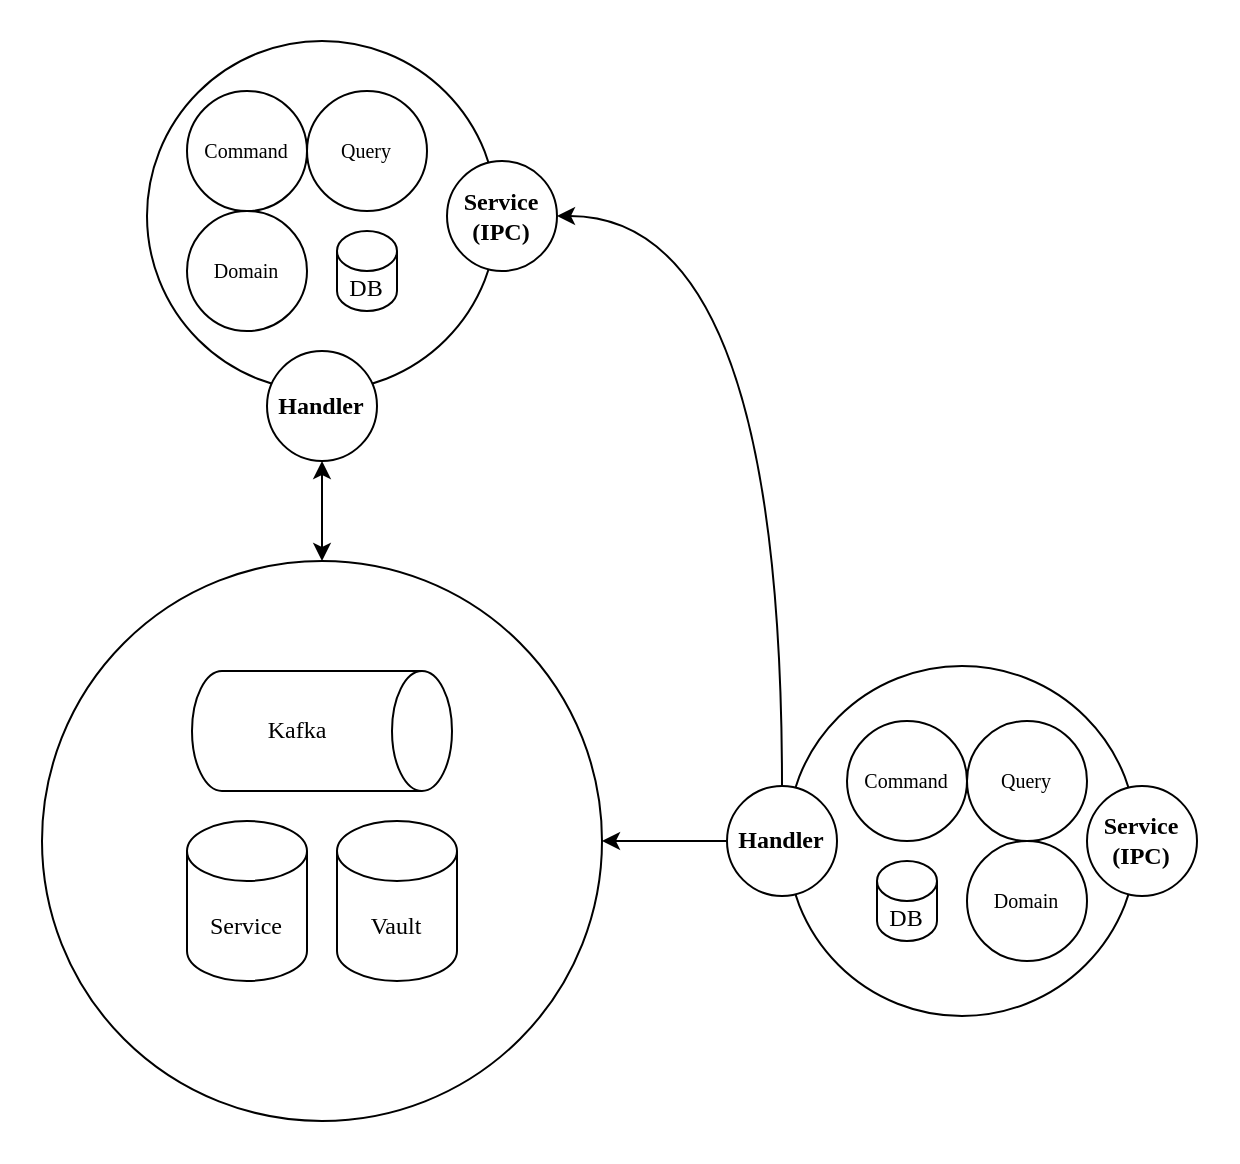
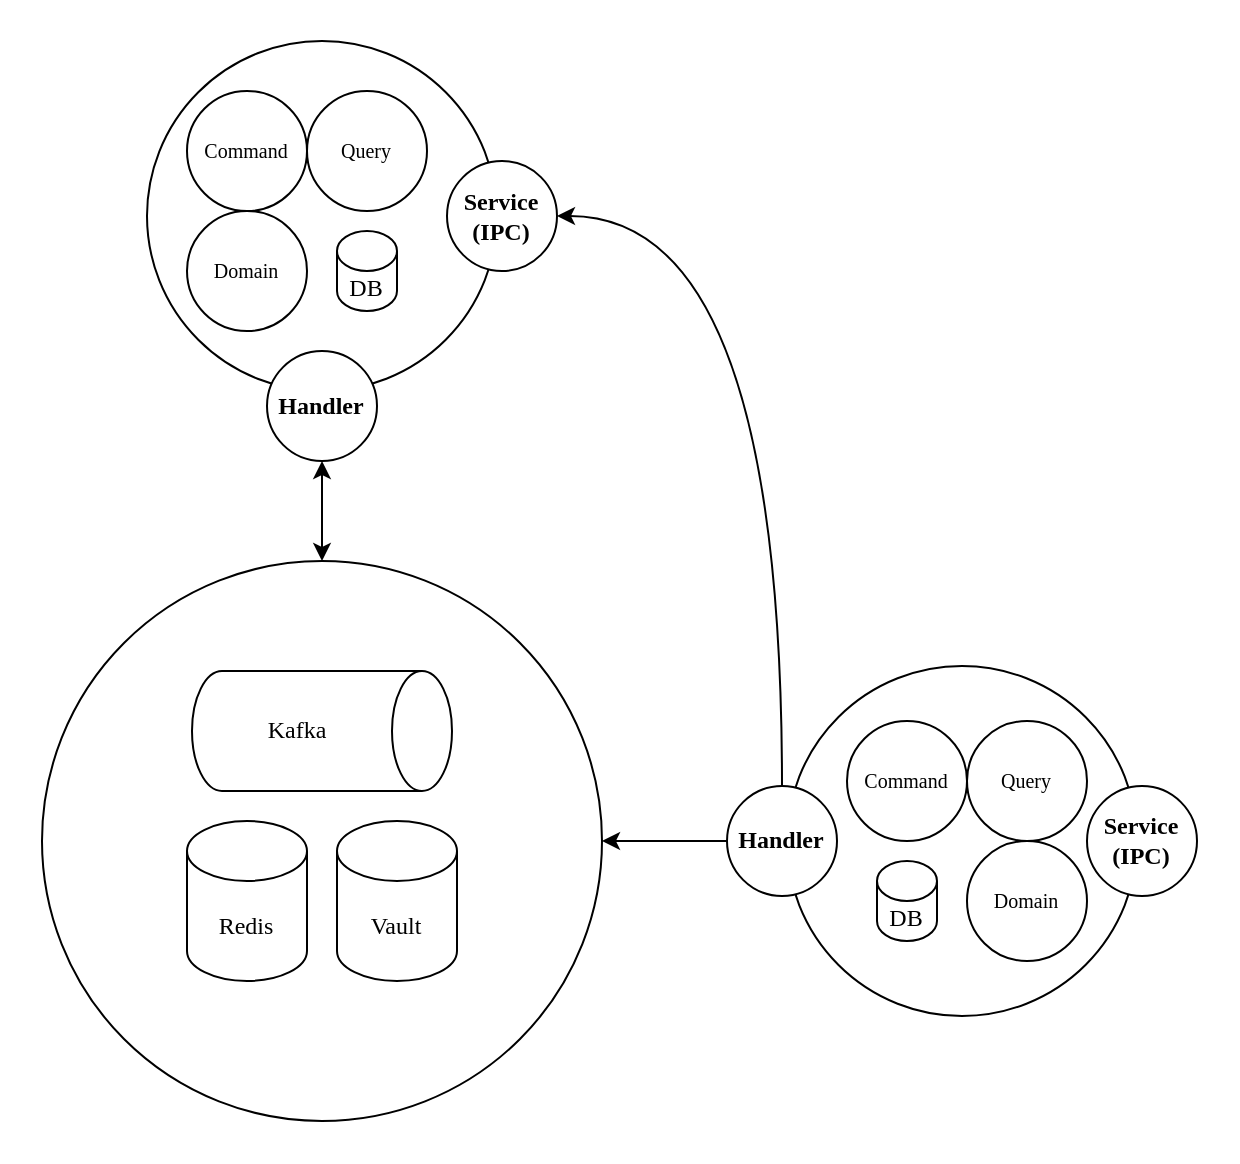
(247, 927) -> (247, 927)
